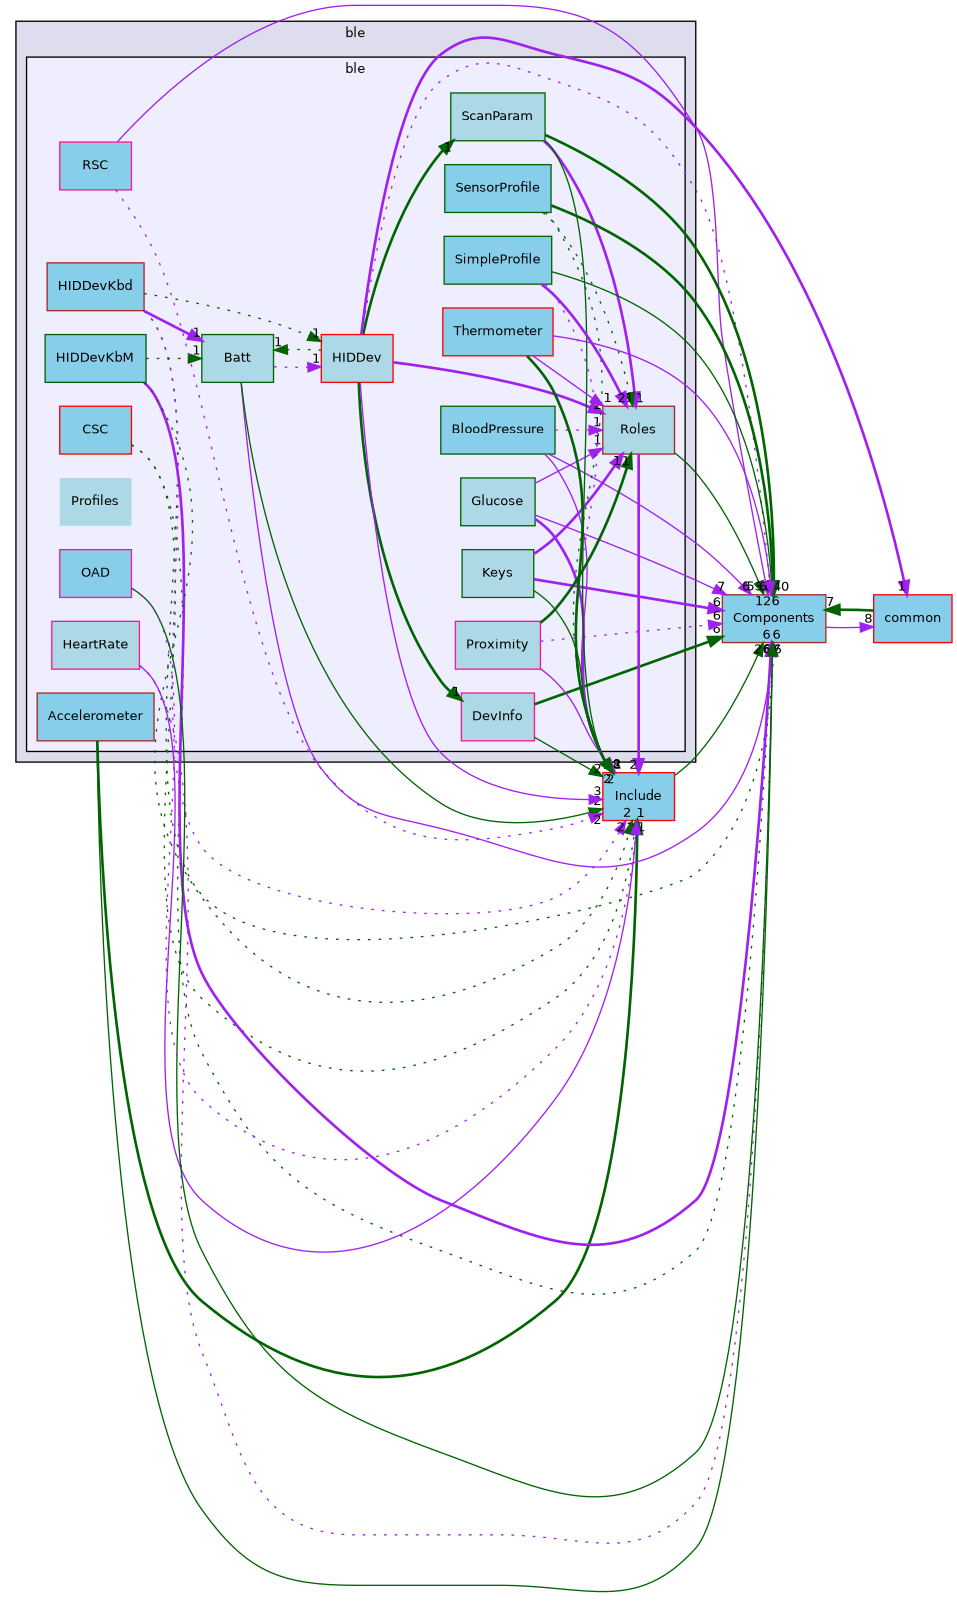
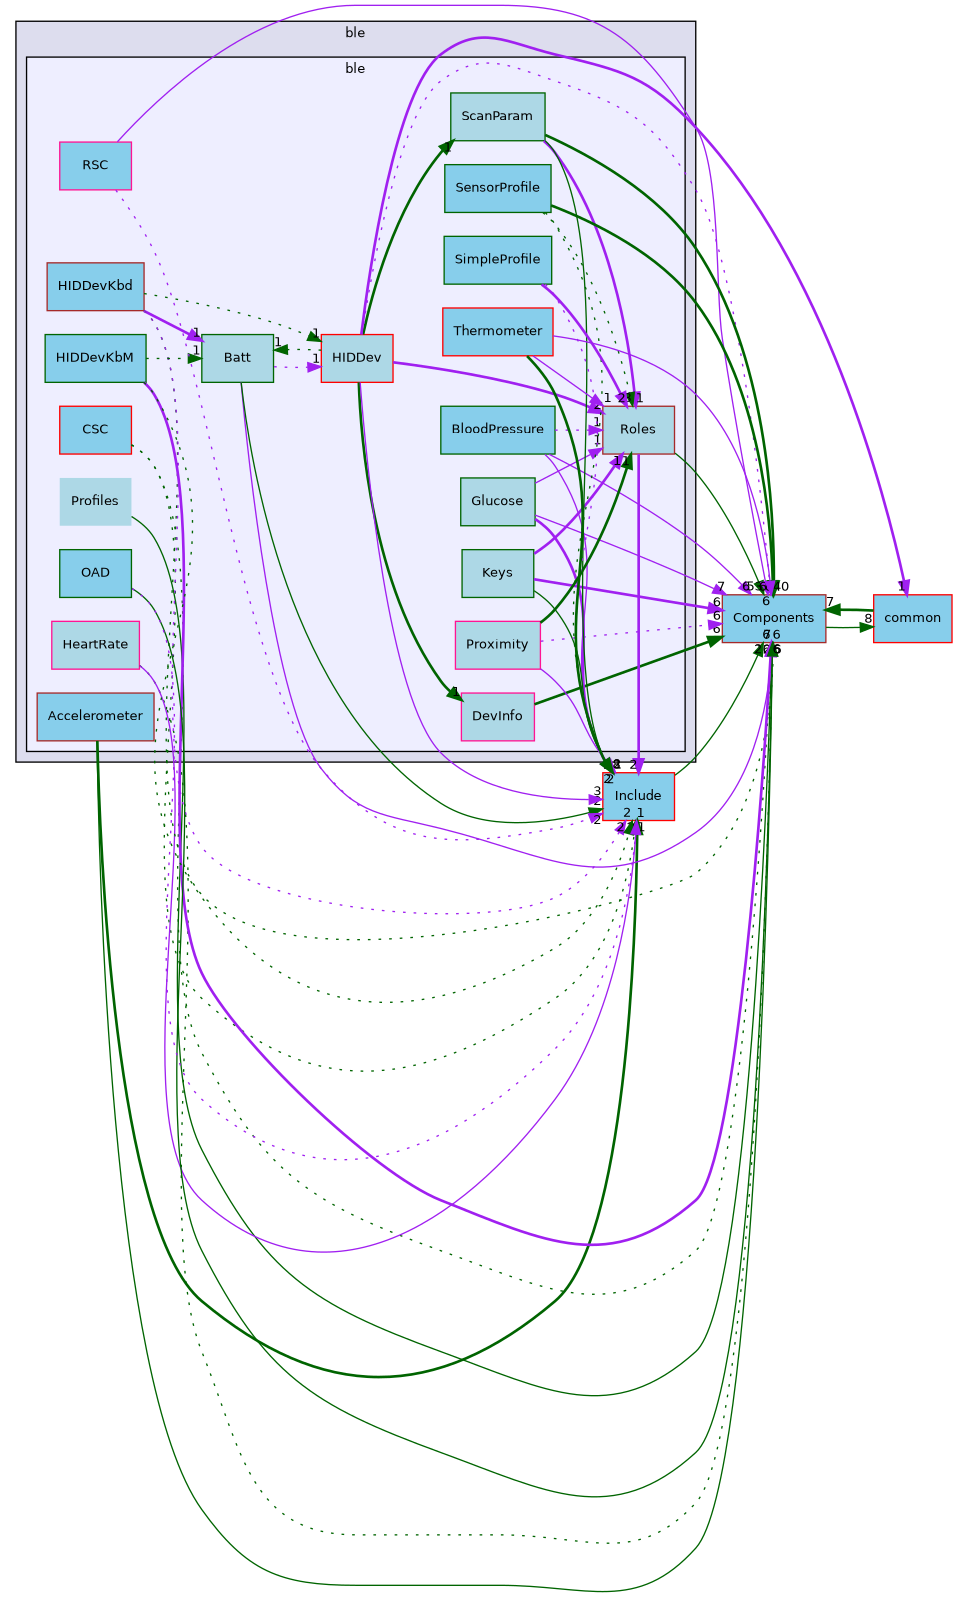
(718, 384) -> (442, 1352)
(96, 574) -> (96, 574)
(843, 628) -> (843, 628)
(563, 754) -> none
(479, 1535) -> (479, 1535)
